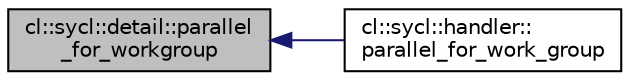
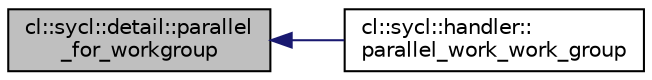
(483, 40) -> (494, 40)
